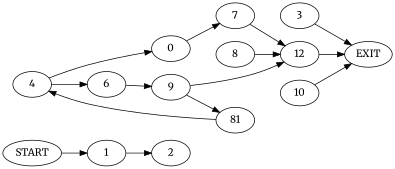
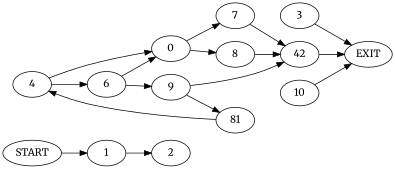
none -> (199, 51)
(300, 54) -> (300, 54)
none -> (135, 68)
